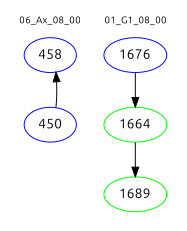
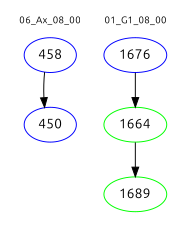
(57, 95) -> (44, 85)
